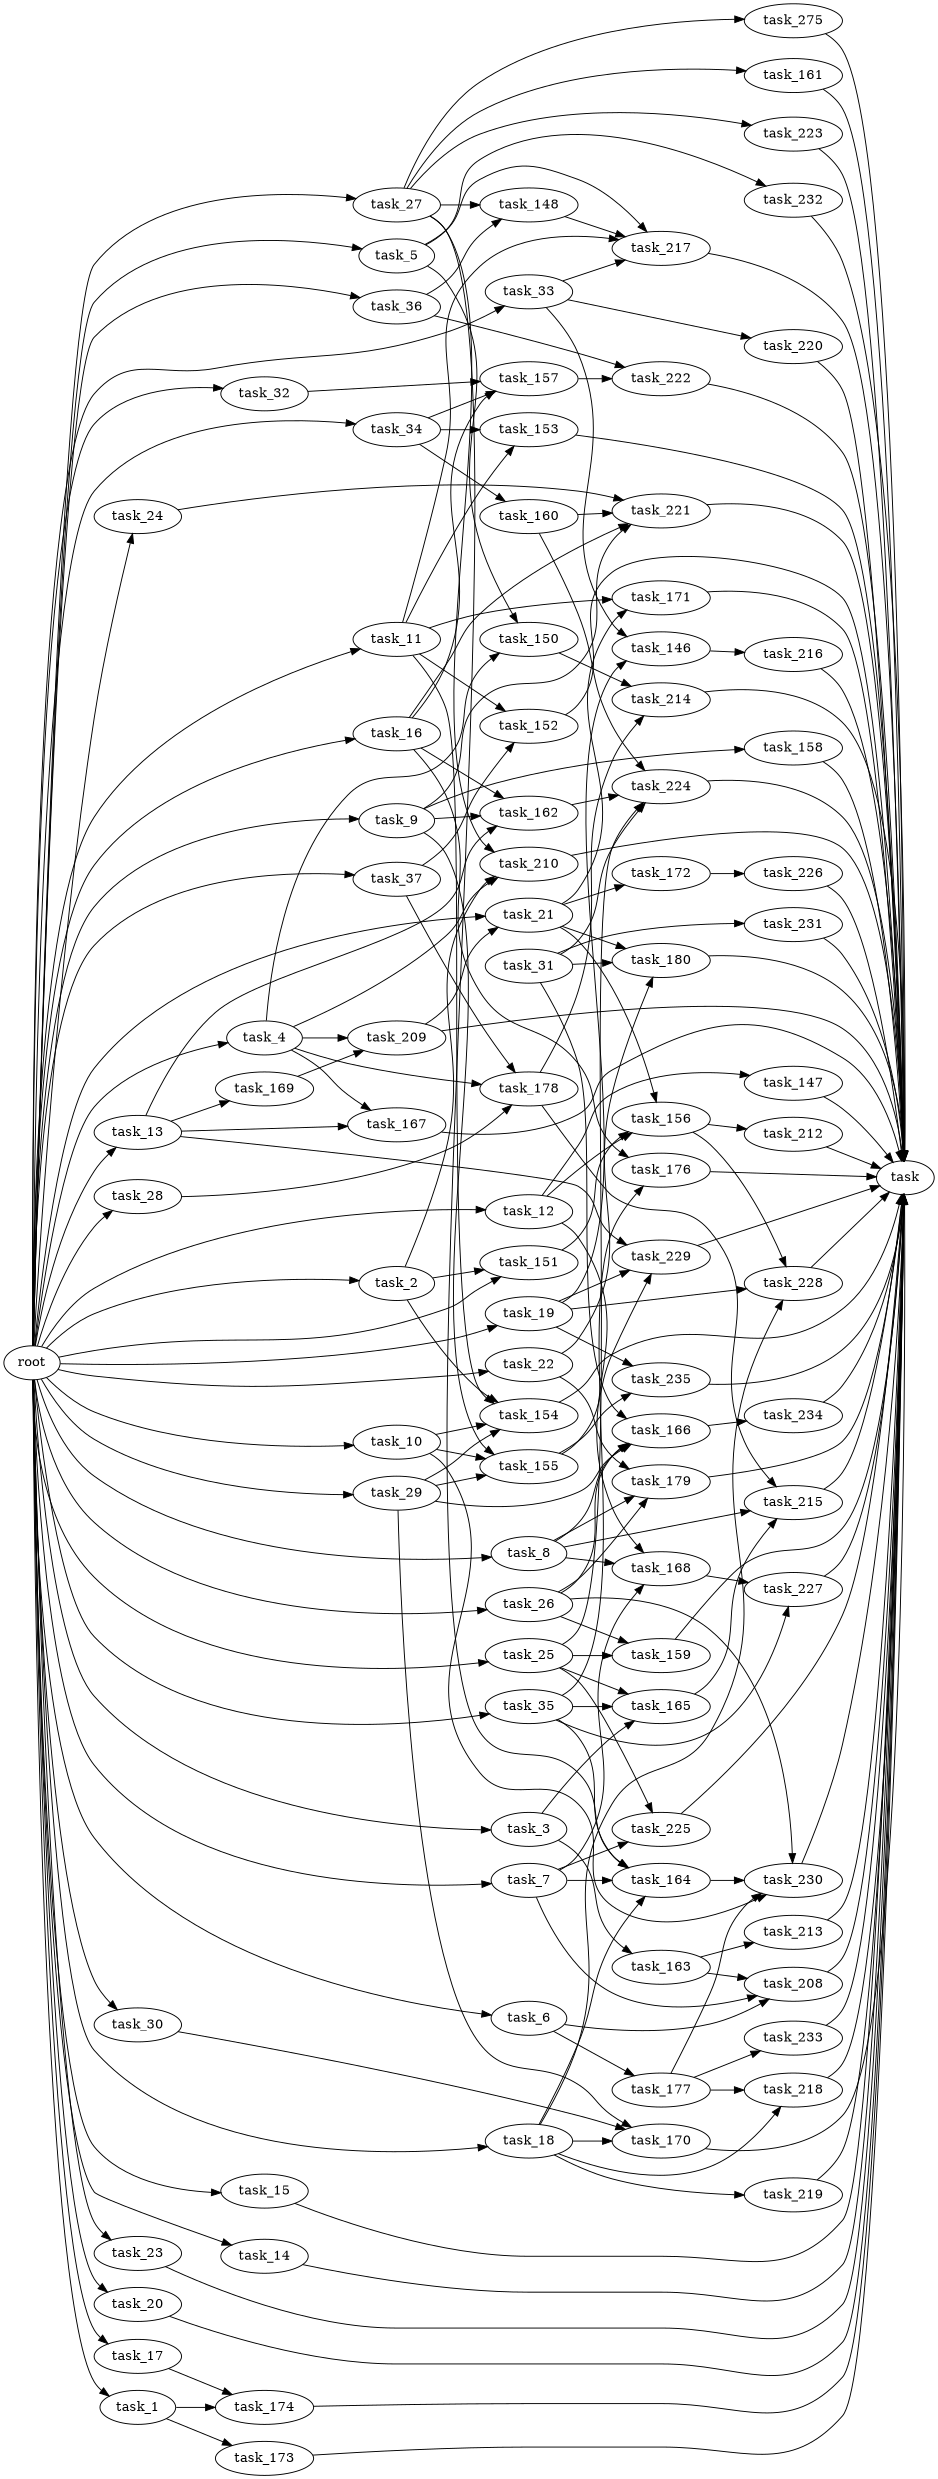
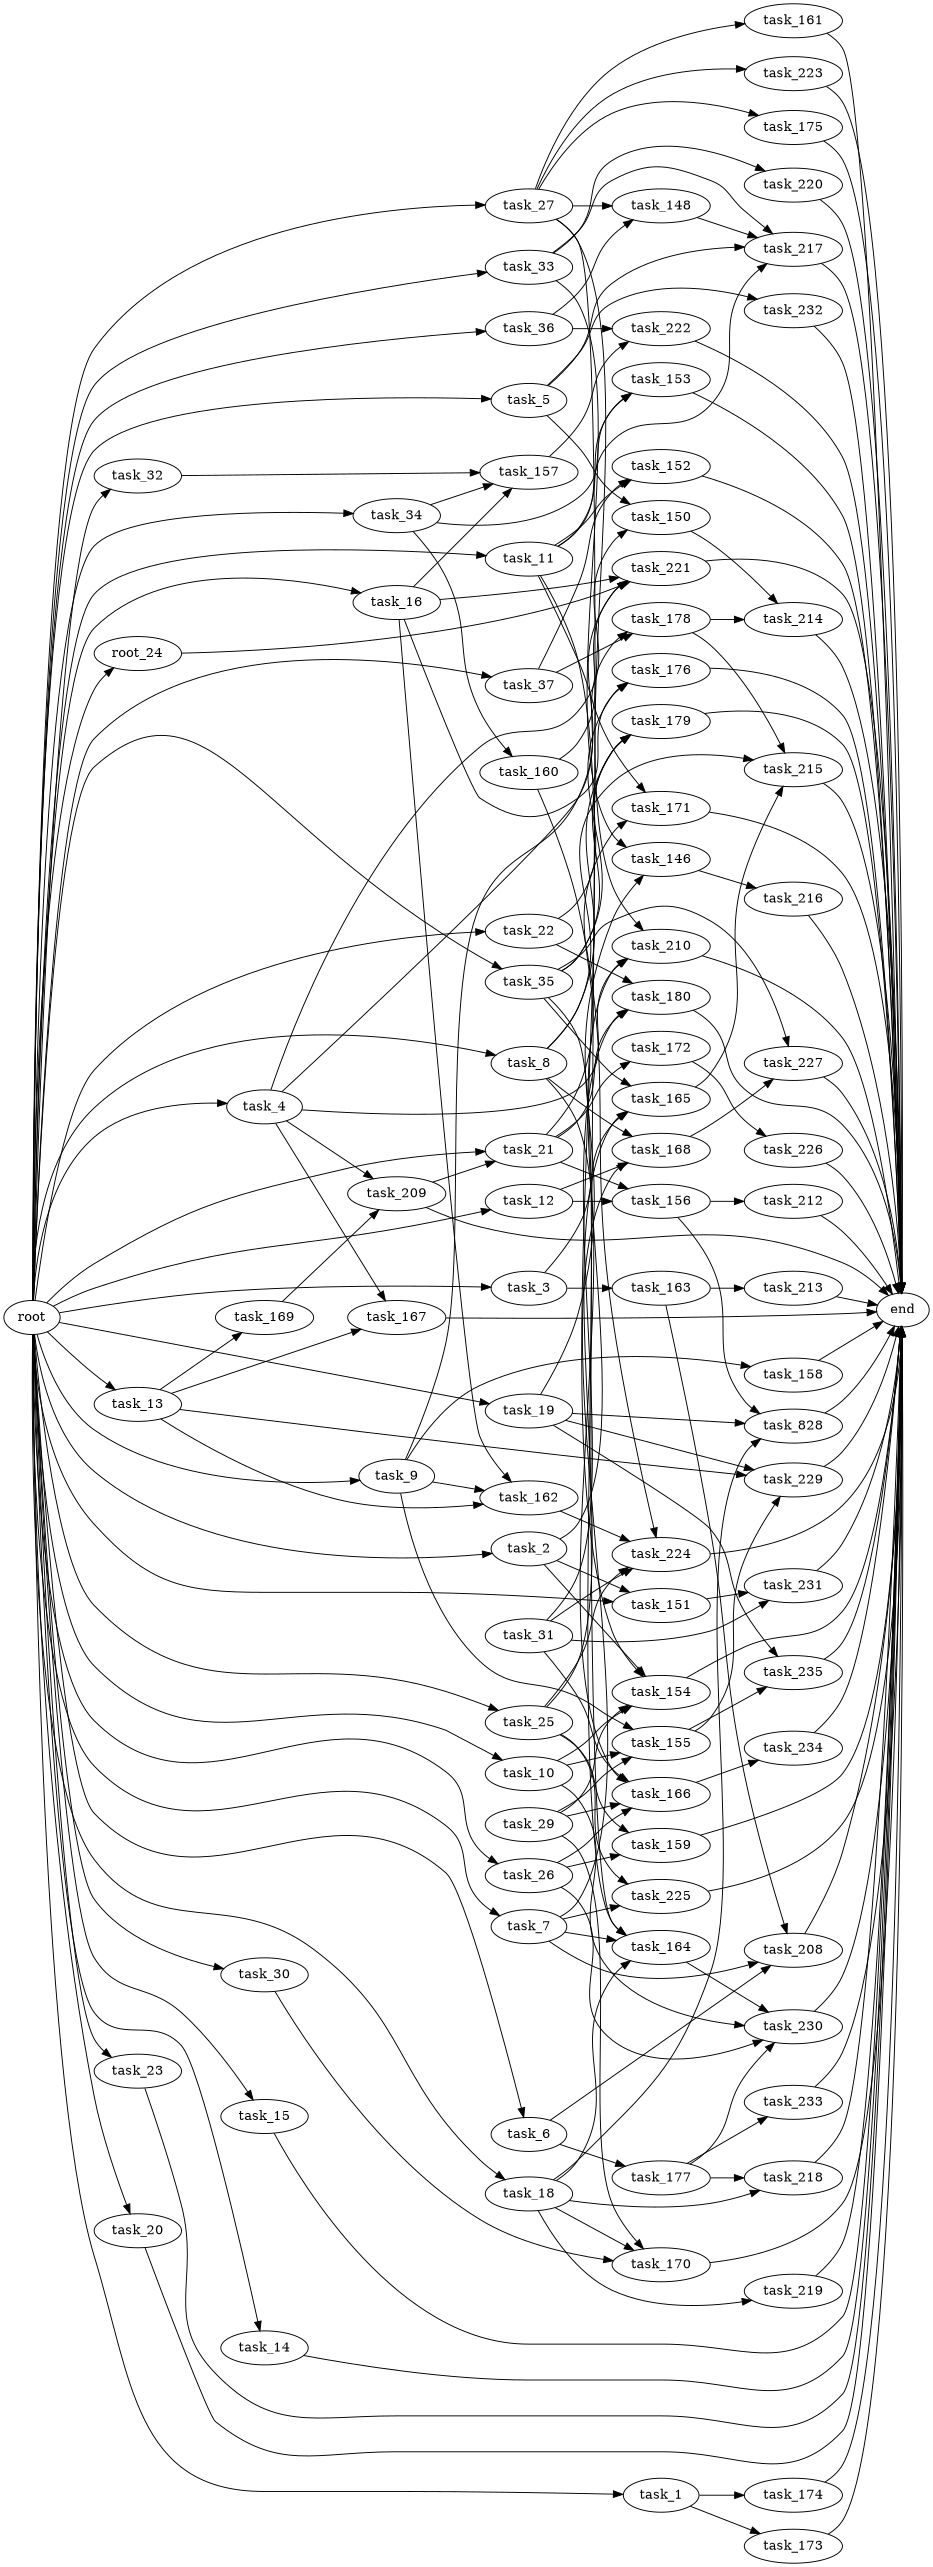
(793, 21) -> (793, 128)
(138, 517) -> (138, 654)
(793, 1083) -> none
(905, 1178) -> (903, 1310)
(595, 1192) -> (726, 1596)
(138, 1197) -> none
(793, 1284) -> (793, 1426)
(176, 1473) -> none
(609, 1546) -> (596, 858)
(138, 2356) -> none
